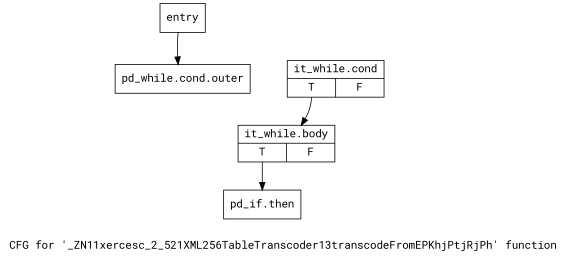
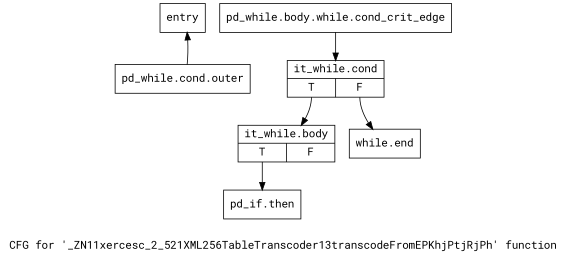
none -> (336, 18)
(177, 45) -> (188, 52)
none -> (385, 144)
